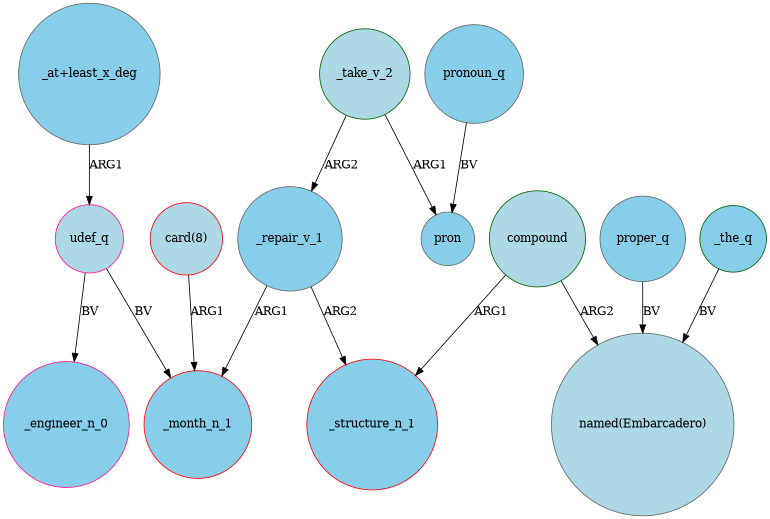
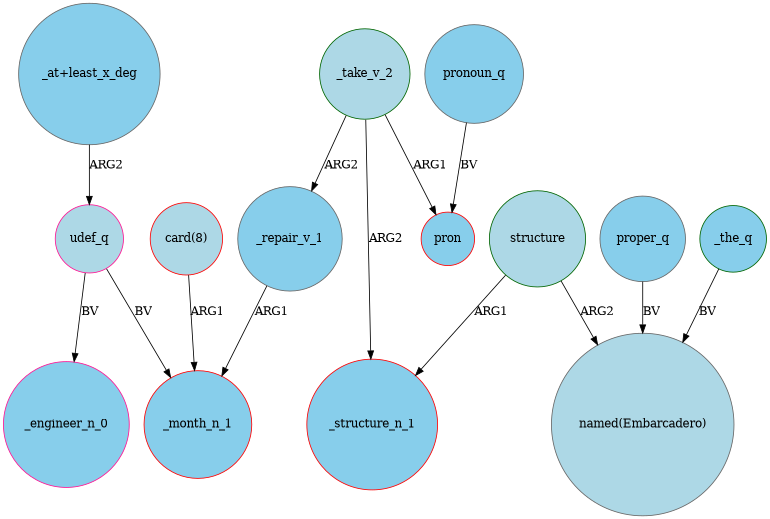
(106, 166) -> (106, 166)
(448, 239) -> (448, 239)
(537, 239) -> (537, 239)
(327, 322) -> (368, 235)
